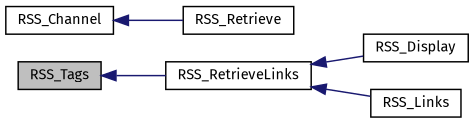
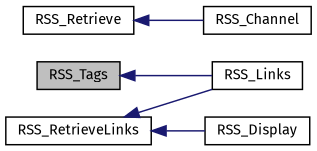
(156, 20) -> (176, 20)
(141, 76) -> (174, 76)
